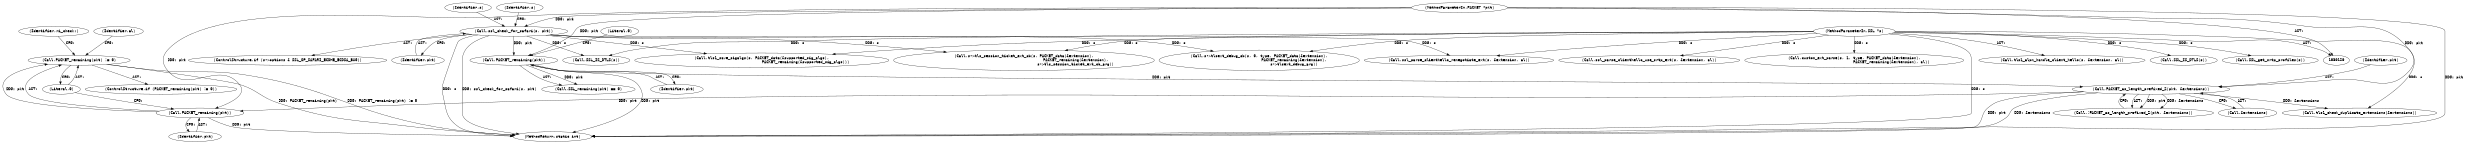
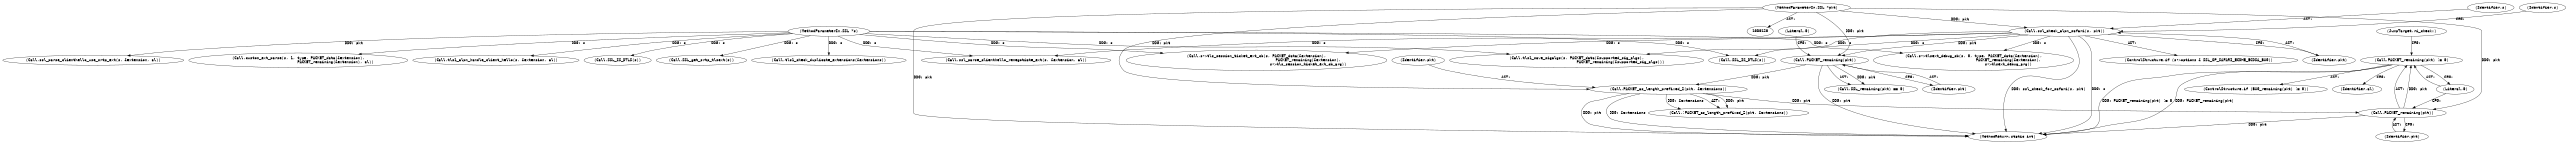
(1460, 8) -> (1806, 8)
(54, 31) -> (2412, 31)
(514, 31) -> (2064, 31)
(2113, 38) -> none
(1789, 43) -> (354, 43)
(2002, 43) -> (679, 43)
(100, 45) -> (2381, 73)
(2270, 60) -> (701, 60)
(161, 89) -> (2256, 89)
(2259, 100) -> none
(2119, 102) -> none
(2248, 113) -> none
(1355, 131) -> none
